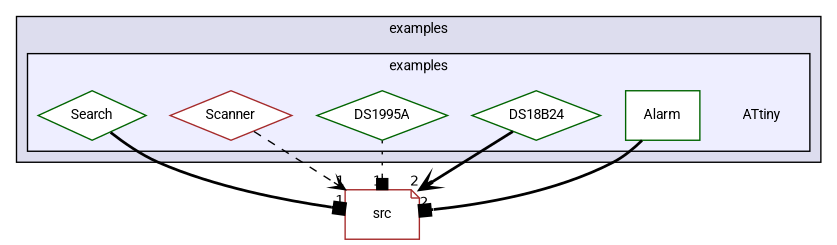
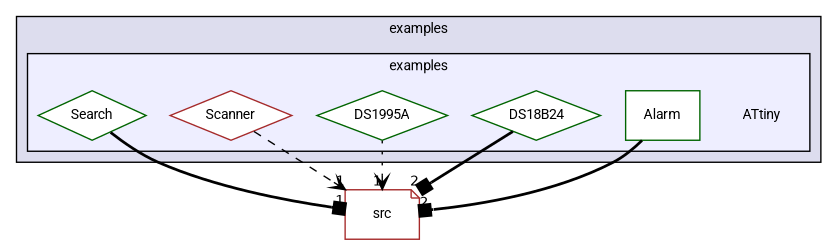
(472, 157) -> (472, 157)
(382, 158) -> (382, 158)
